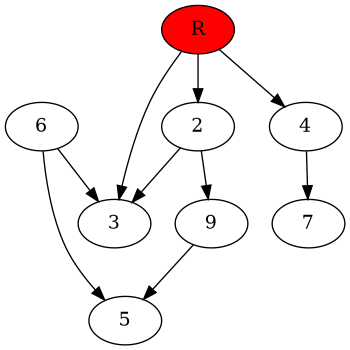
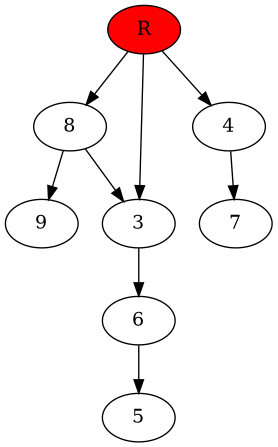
(198, 127) -> (70, 127)
(74, 170) -> (139, 266)
(173, 267) -> none
